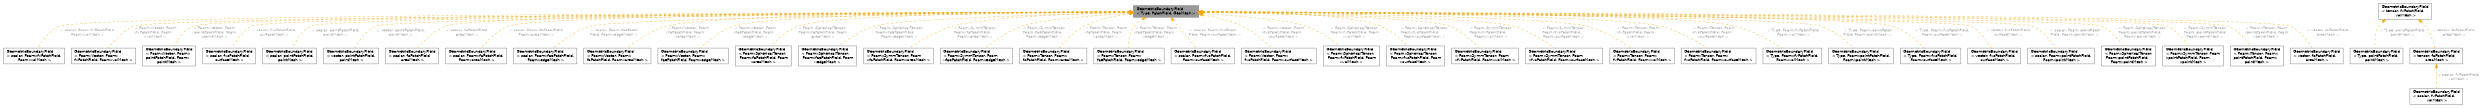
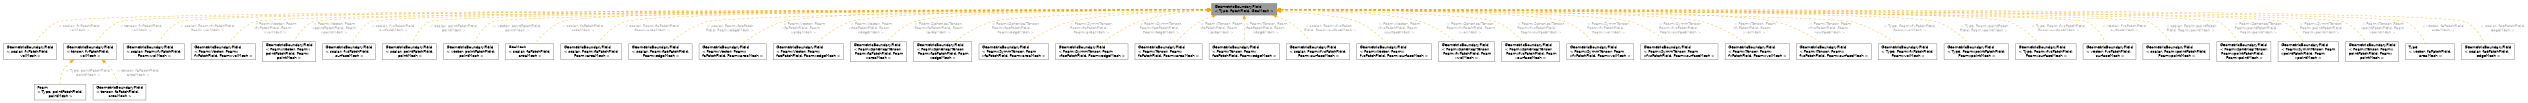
none -> (647, 12)
none -> (2488, 52)
(412, 56) -> (530, 52)
(2317, 56) -> (2430, 52)
(2377, 56) -> (60, 92)
(2436, 78) -> (616, 11)
